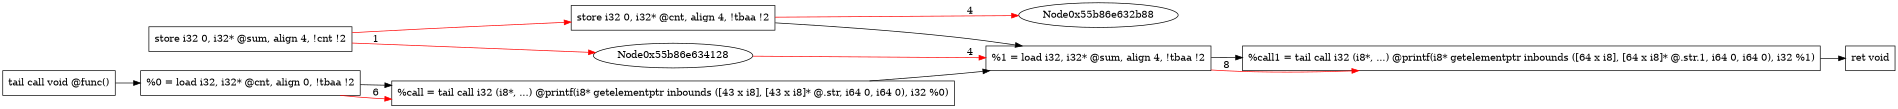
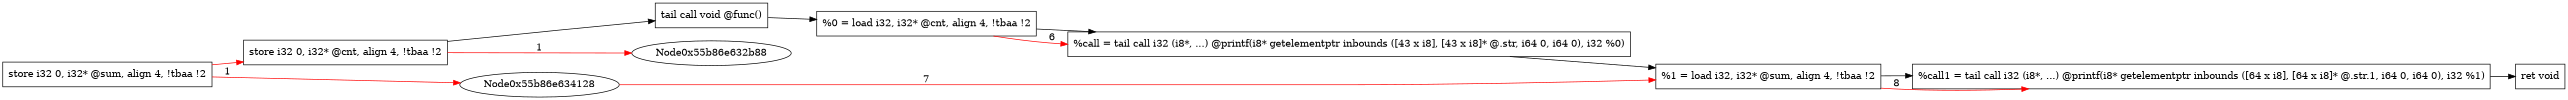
(970, 11) -> (540, 48)
(895, 31) -> (548, 31)
(250, 39) -> (107, 74)
(970, 52) -> (927, 80)
(250, 83) -> (927, 24)
